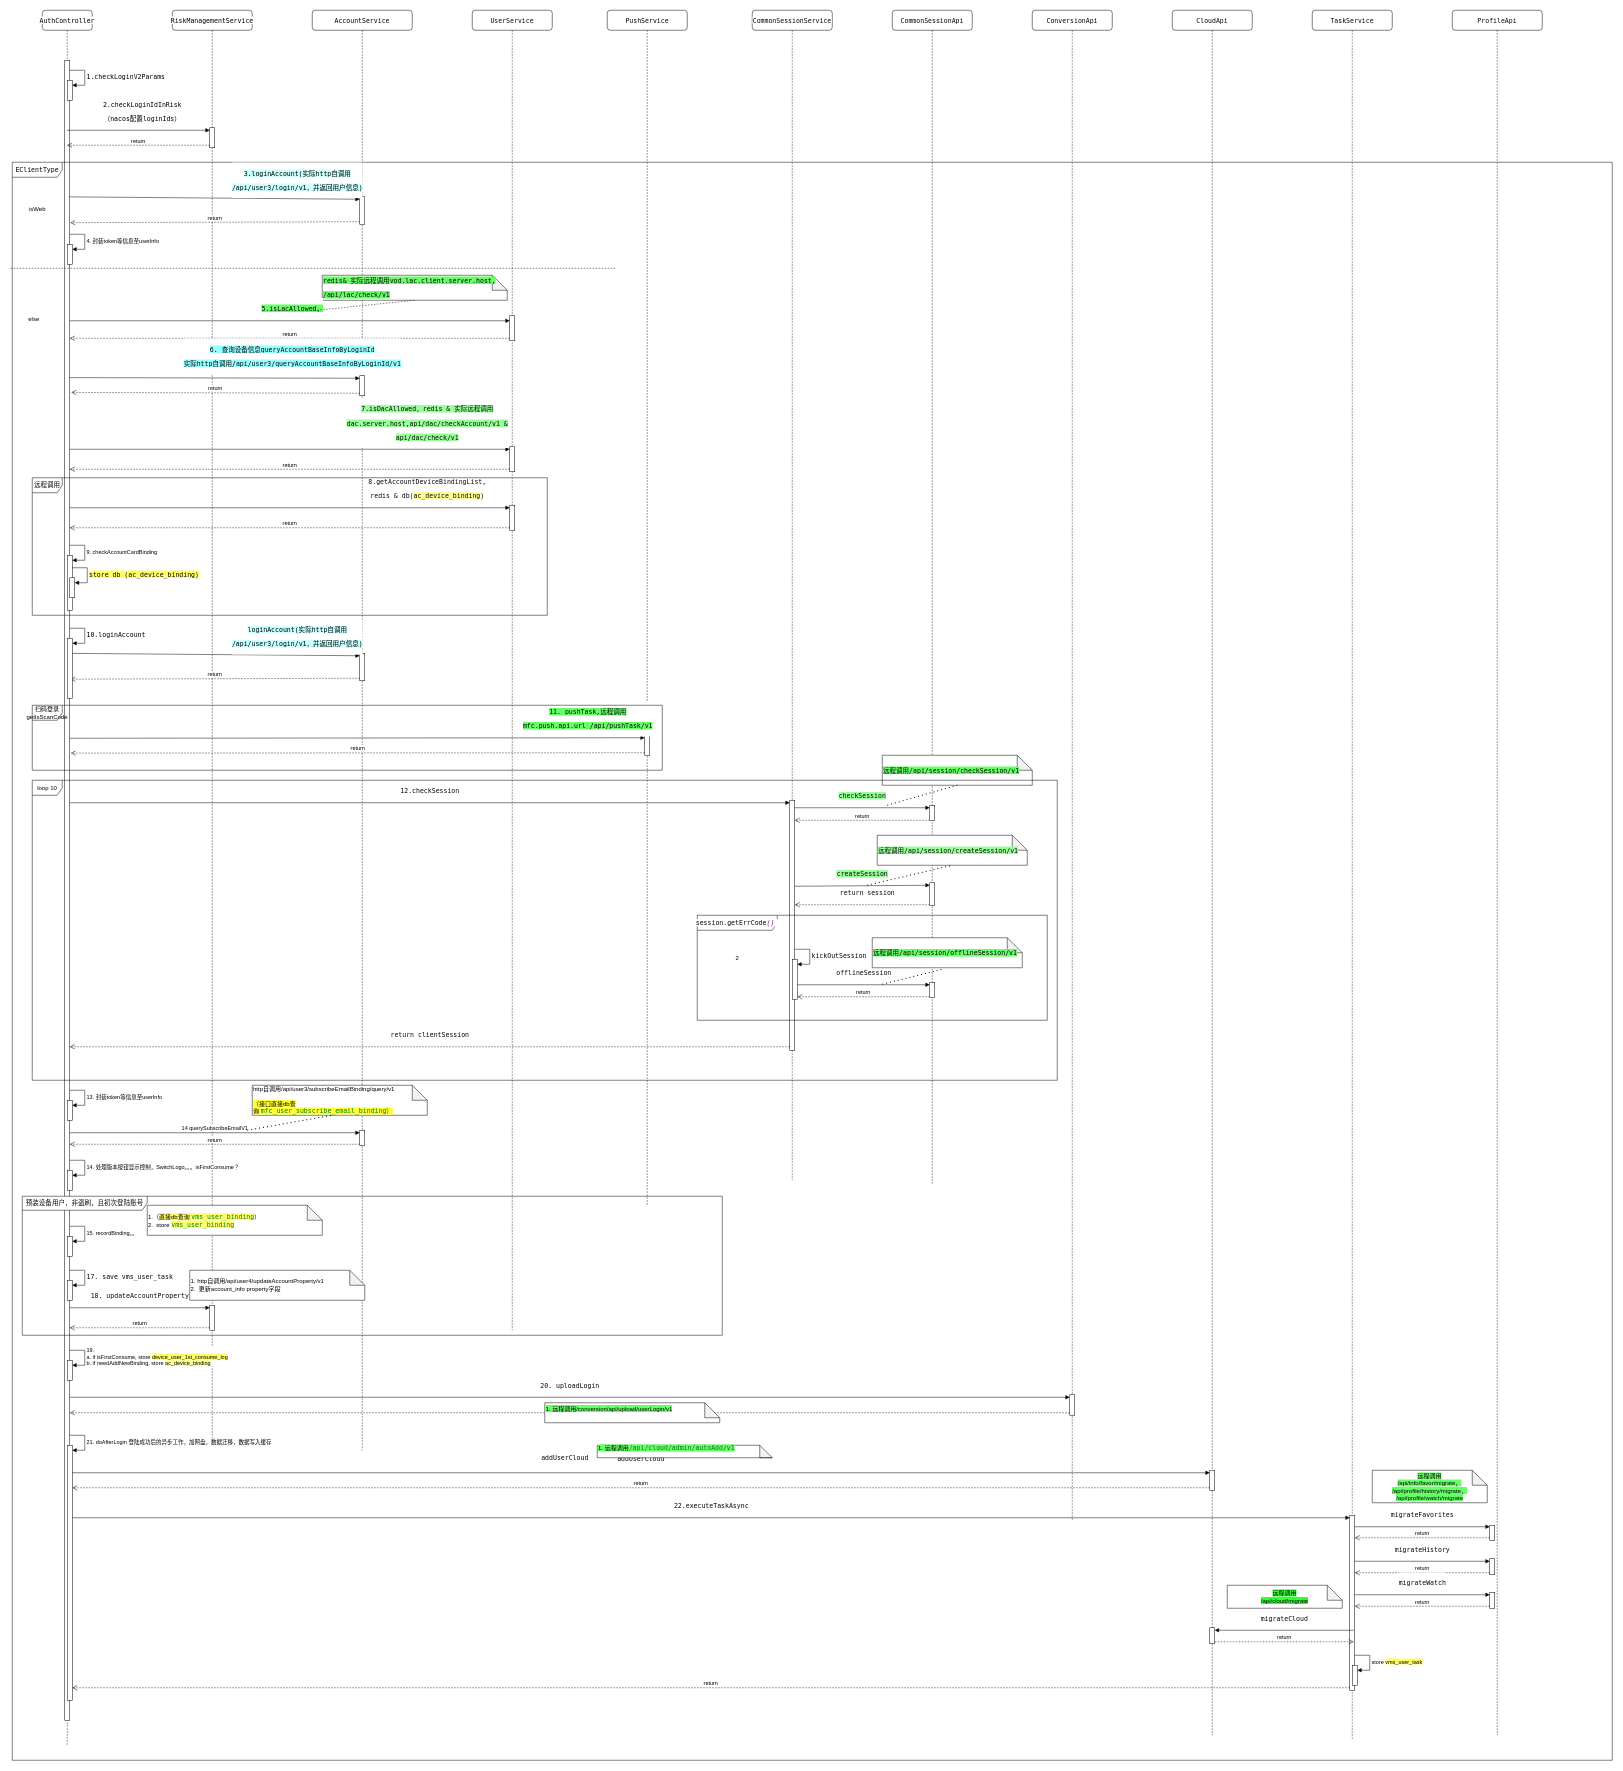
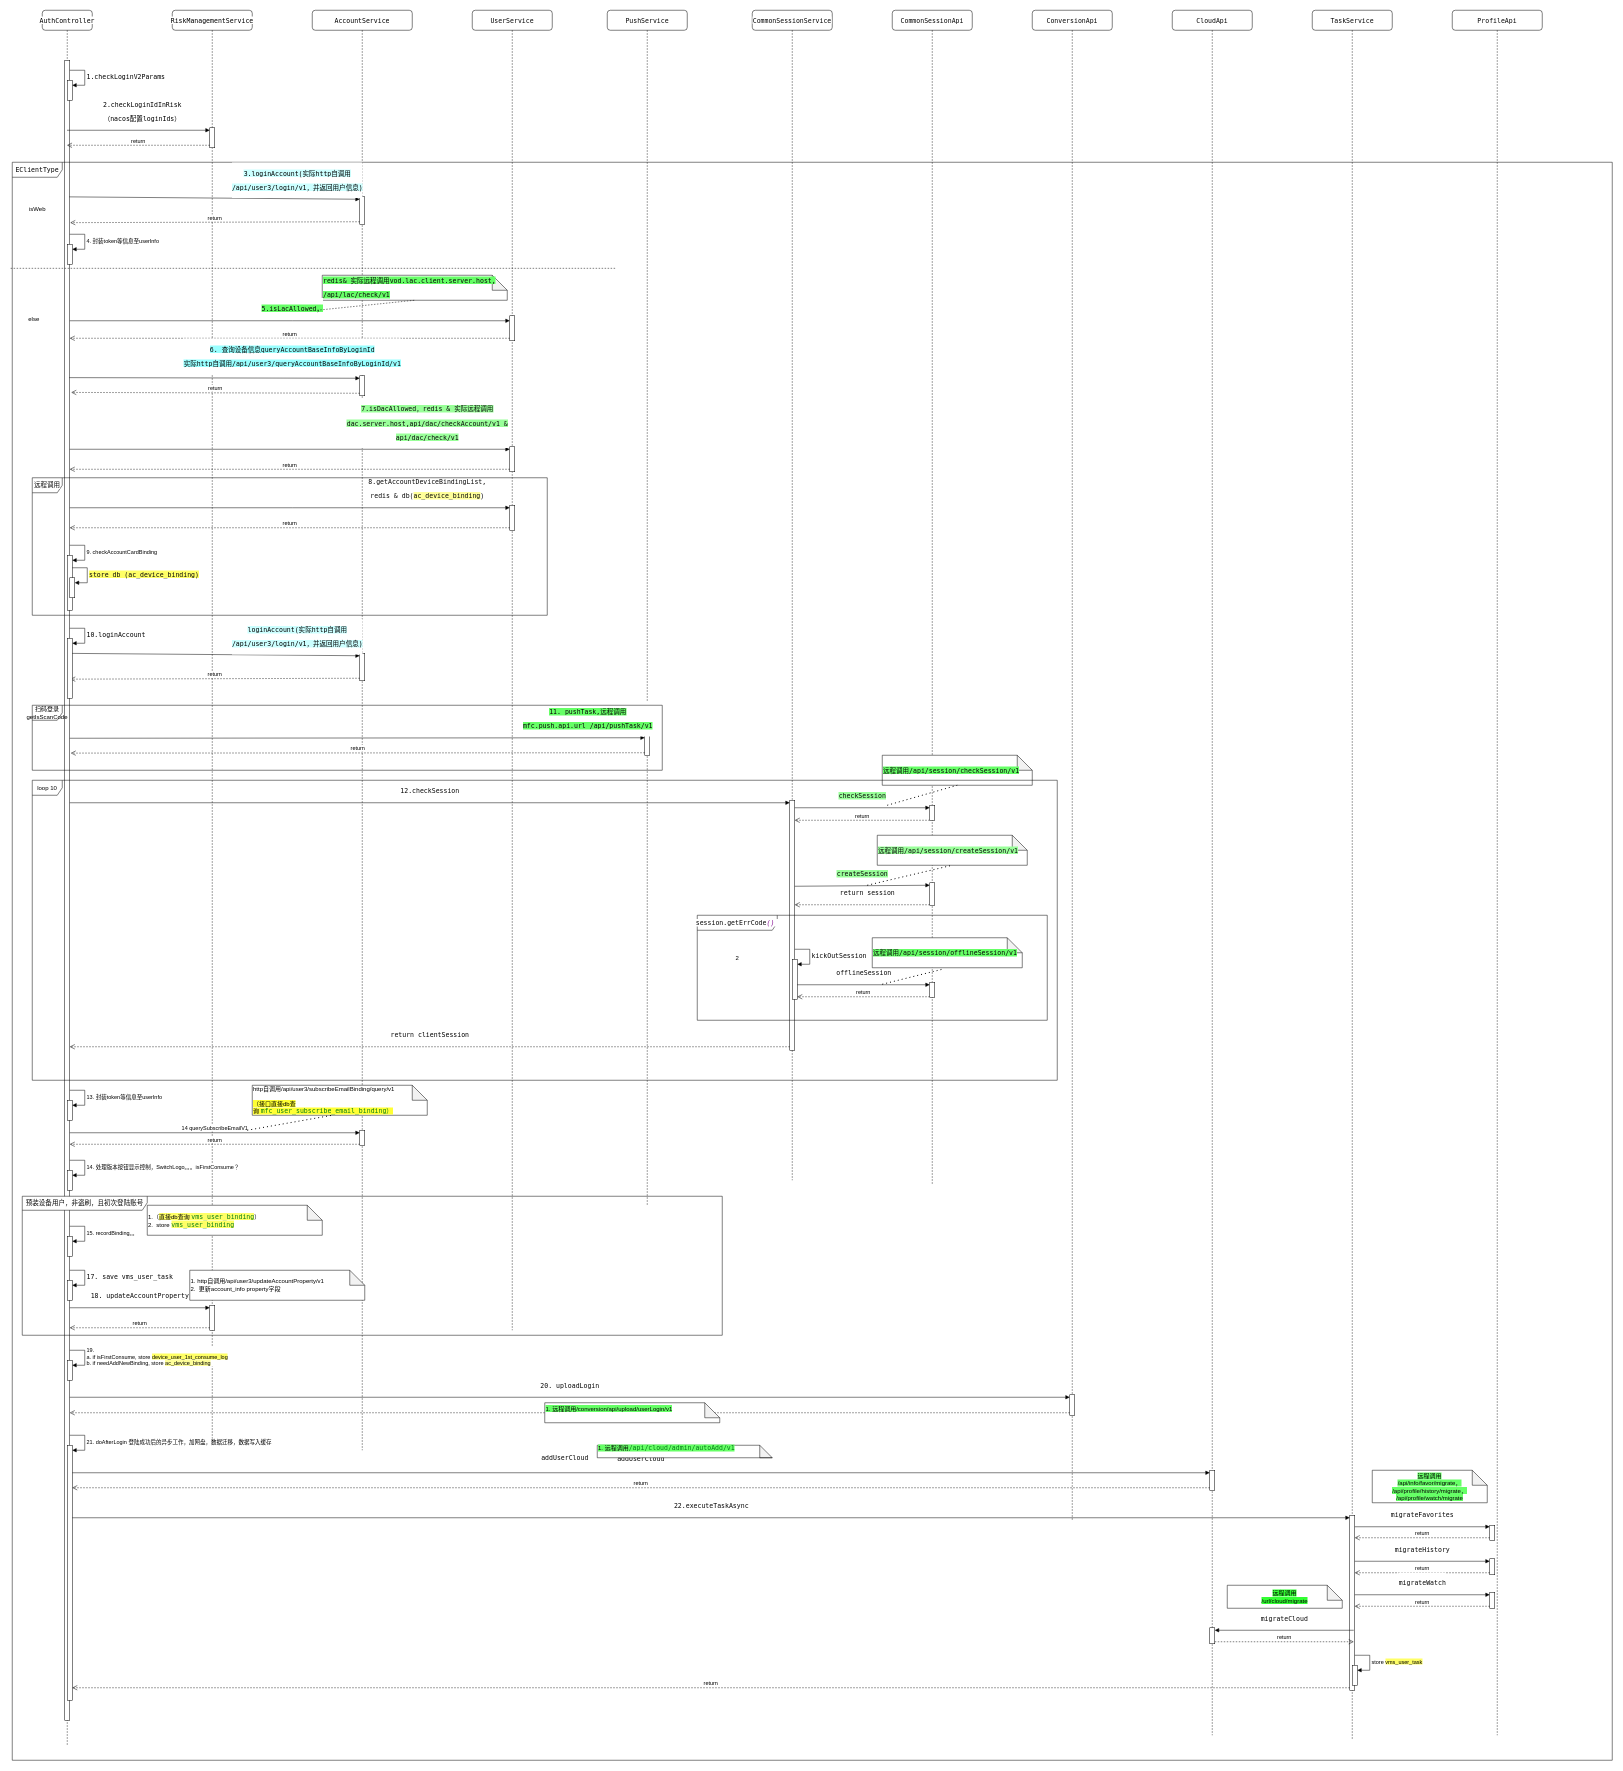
(268, 1285) -> (268, 1285)
(1285, 1597) -> (1285, 1597)
